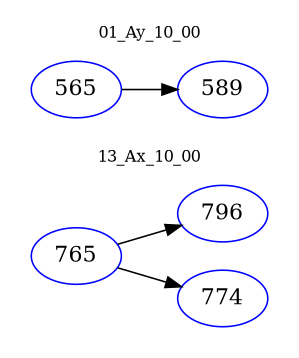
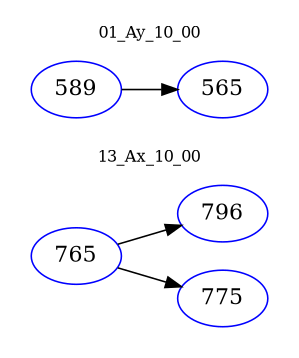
(142, 90) -> (142, 90)
(223, 298) -> (223, 298)
